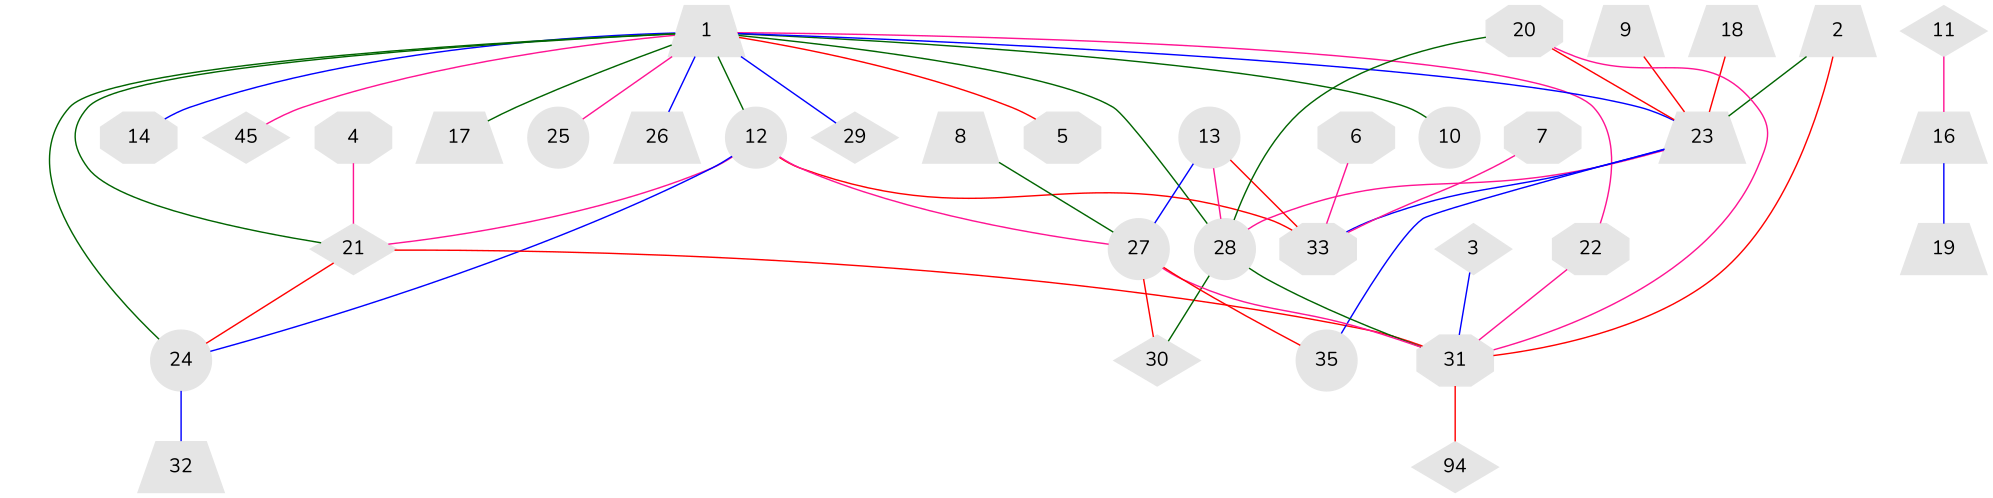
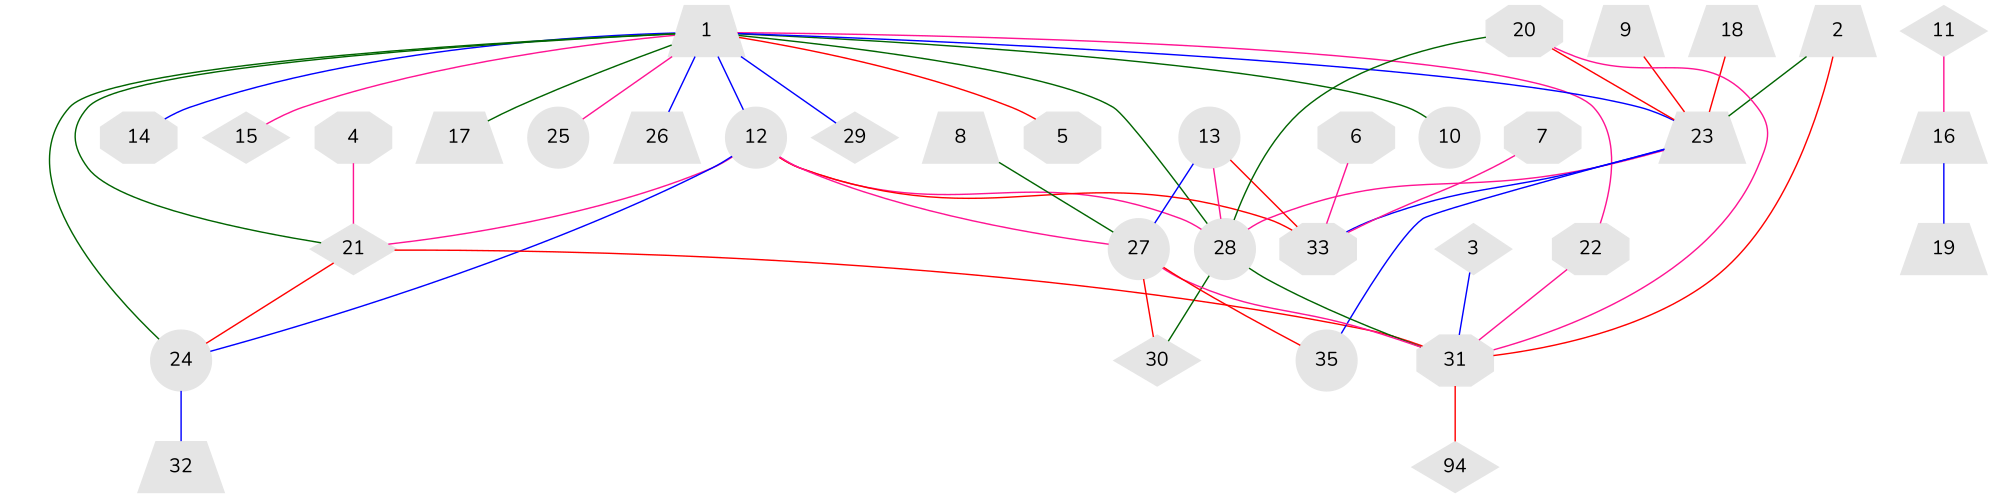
(731, 83) -> (731, 83)
(246, 138) -> (246, 138)
none -> (990, 193)
